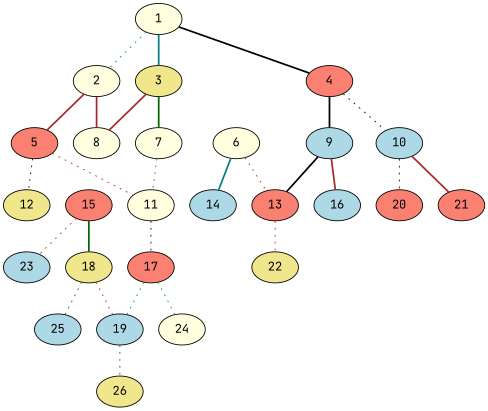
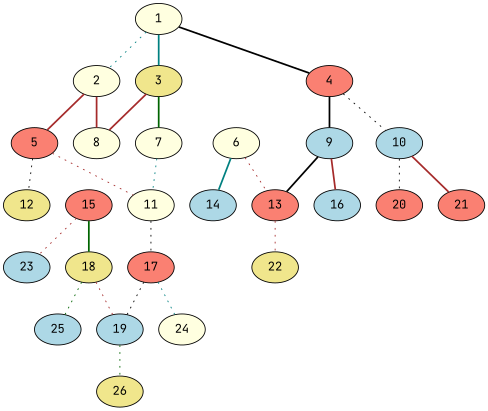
(135, 298) -> (135, 298)
